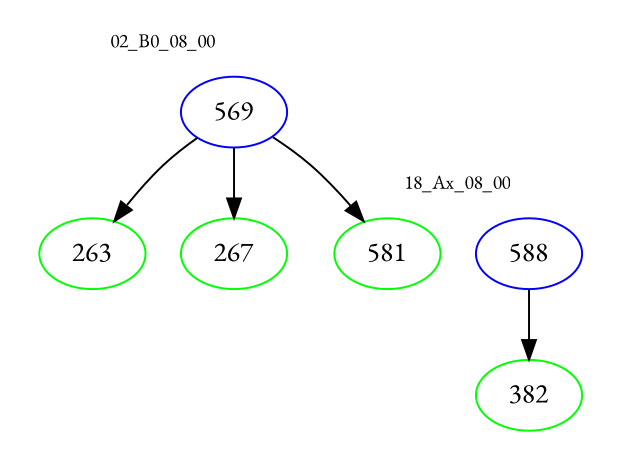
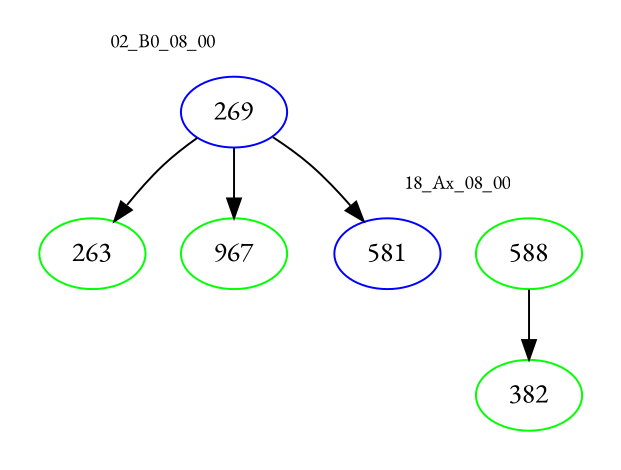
(234, 112) -> (234, 112)
(234, 254) -> (234, 254)
(387, 254) -> (387, 254)
(529, 254) -> (529, 254)
